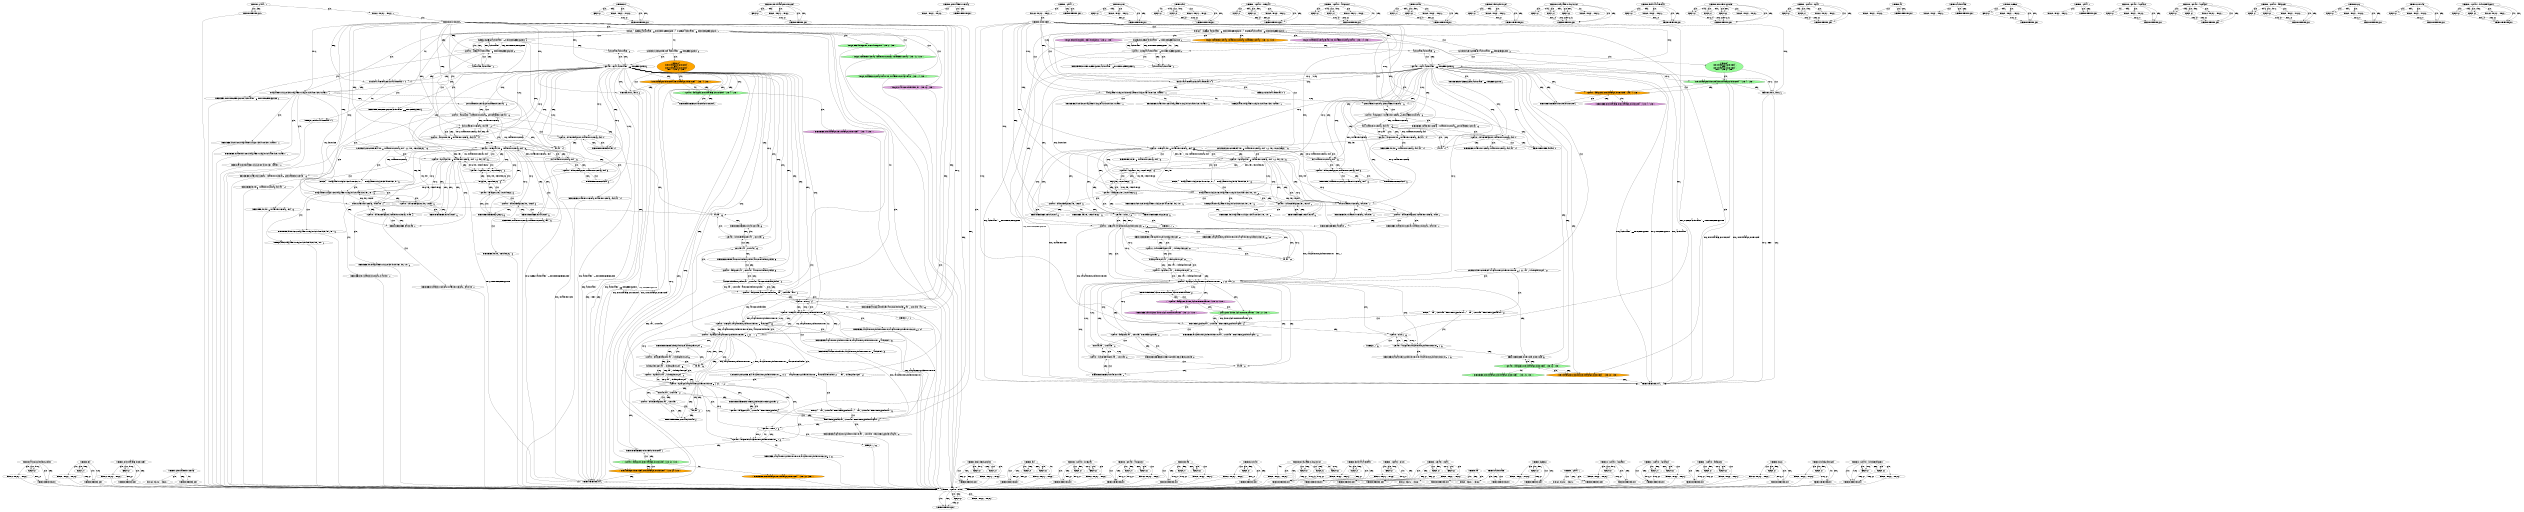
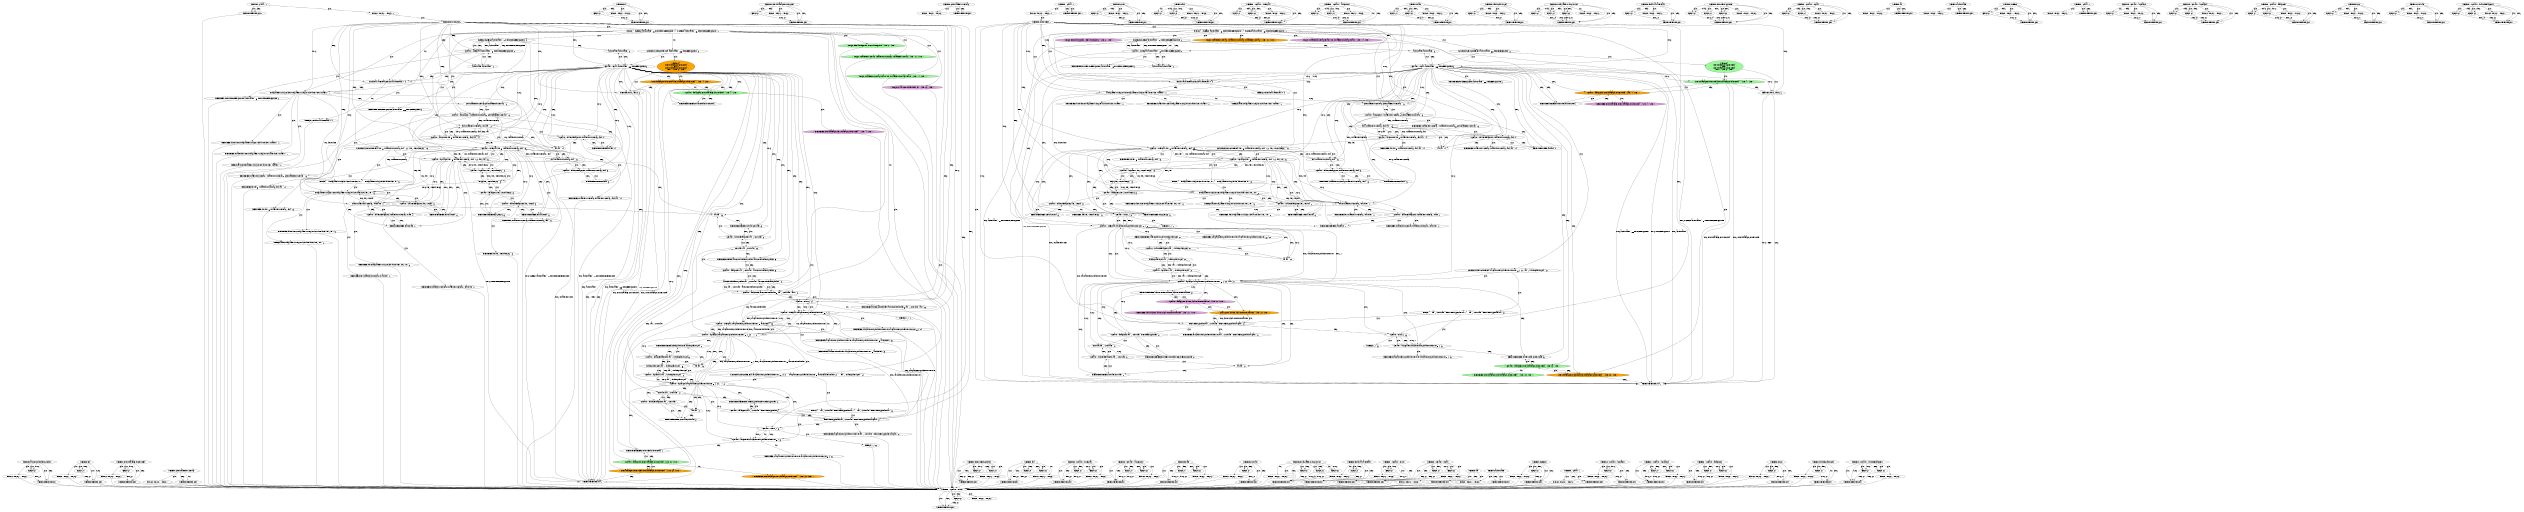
(1244, 313) -> (1244, 313)
